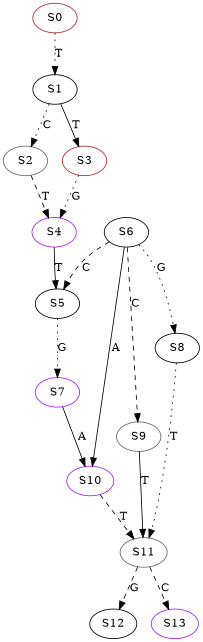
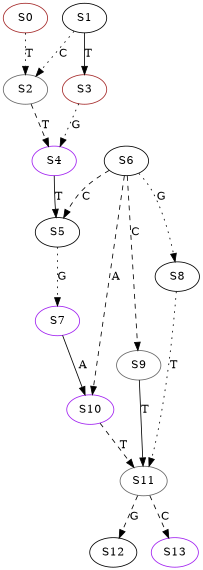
(55, 50) -> (25, 50)
(109, 352) -> (109, 281)
